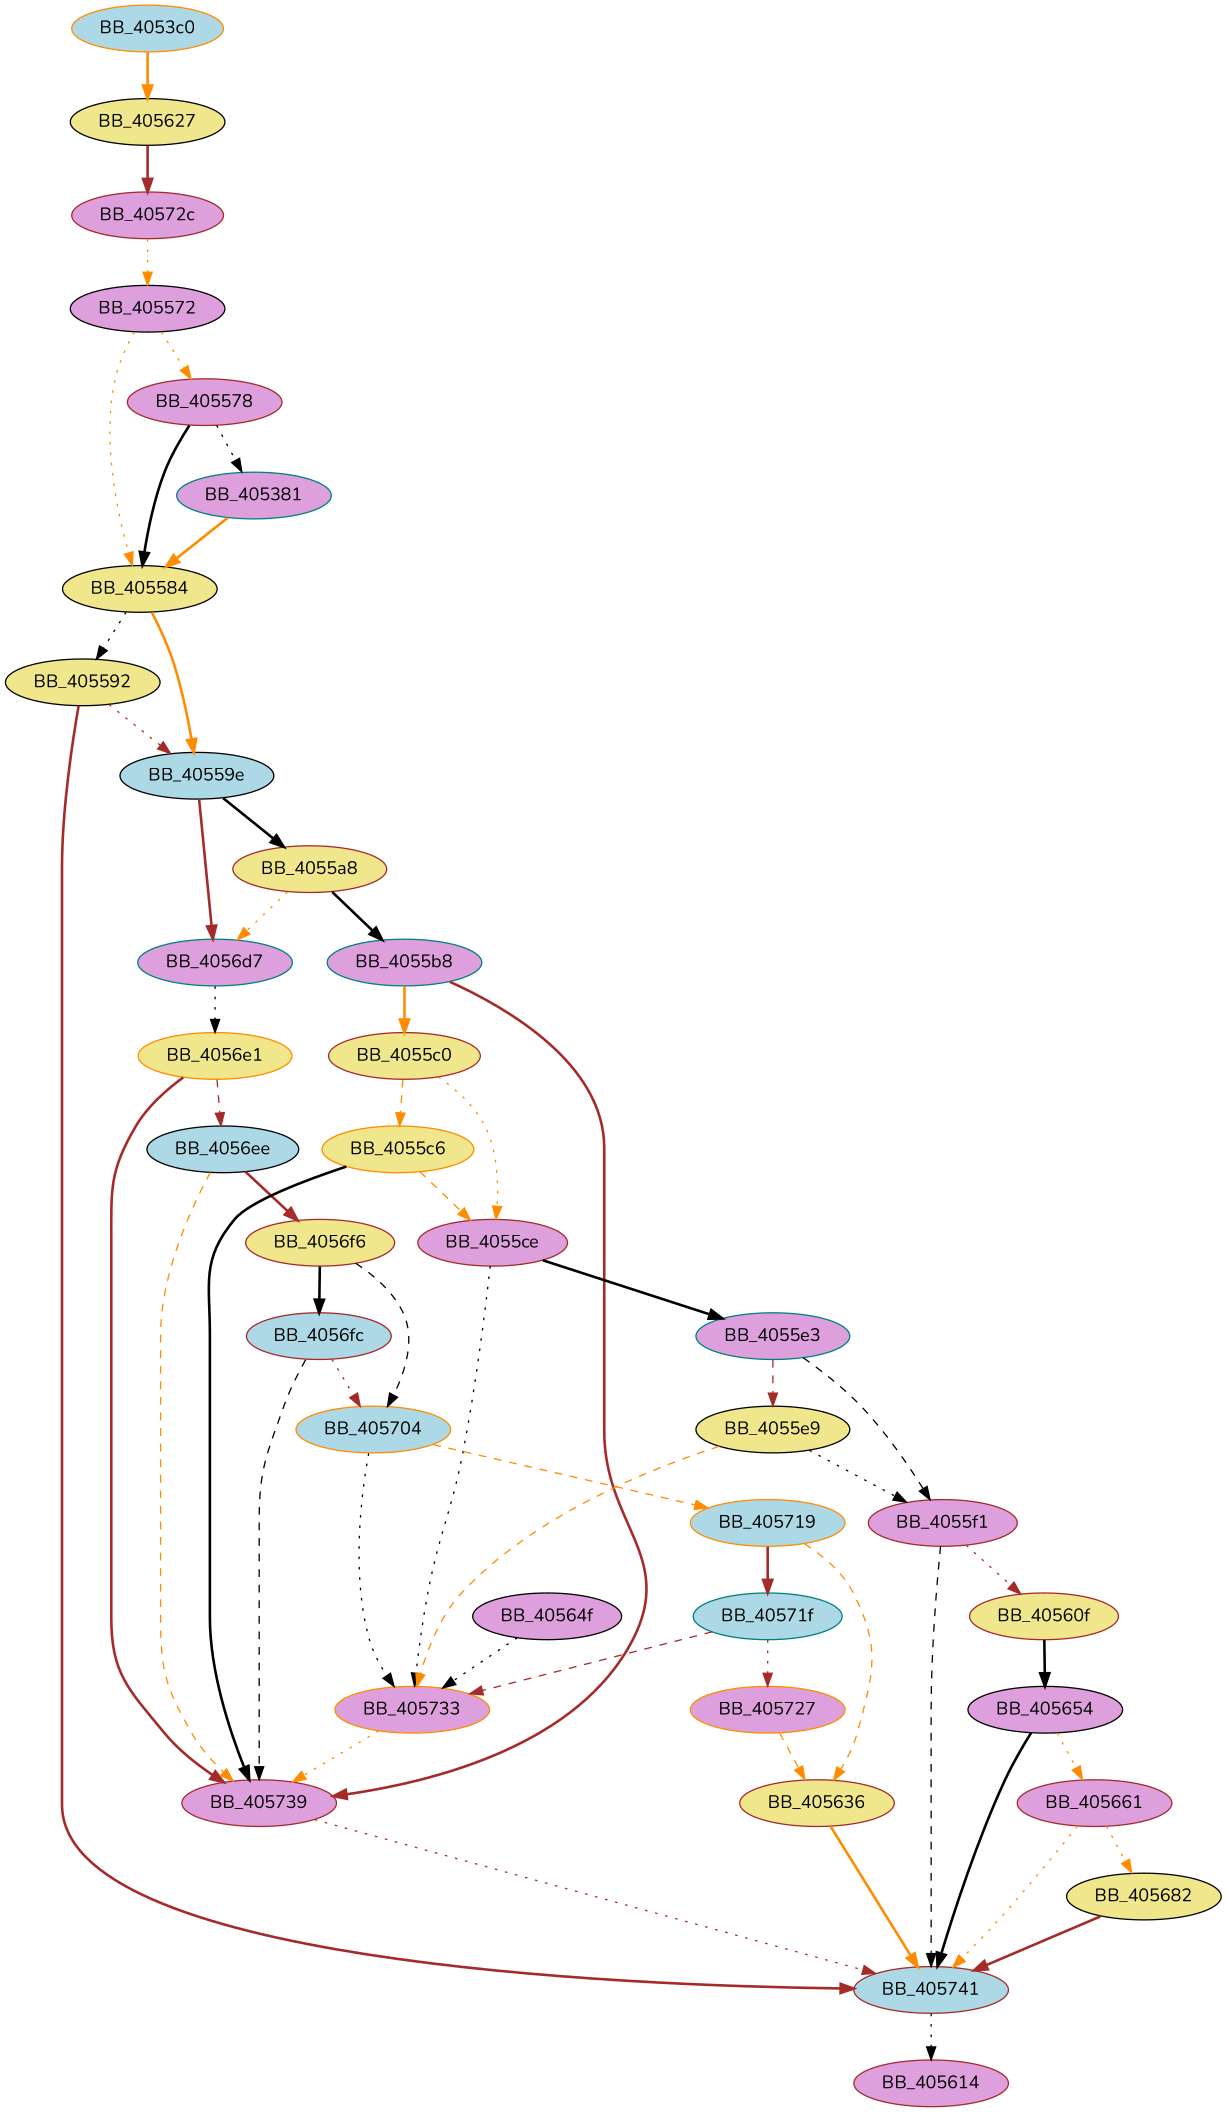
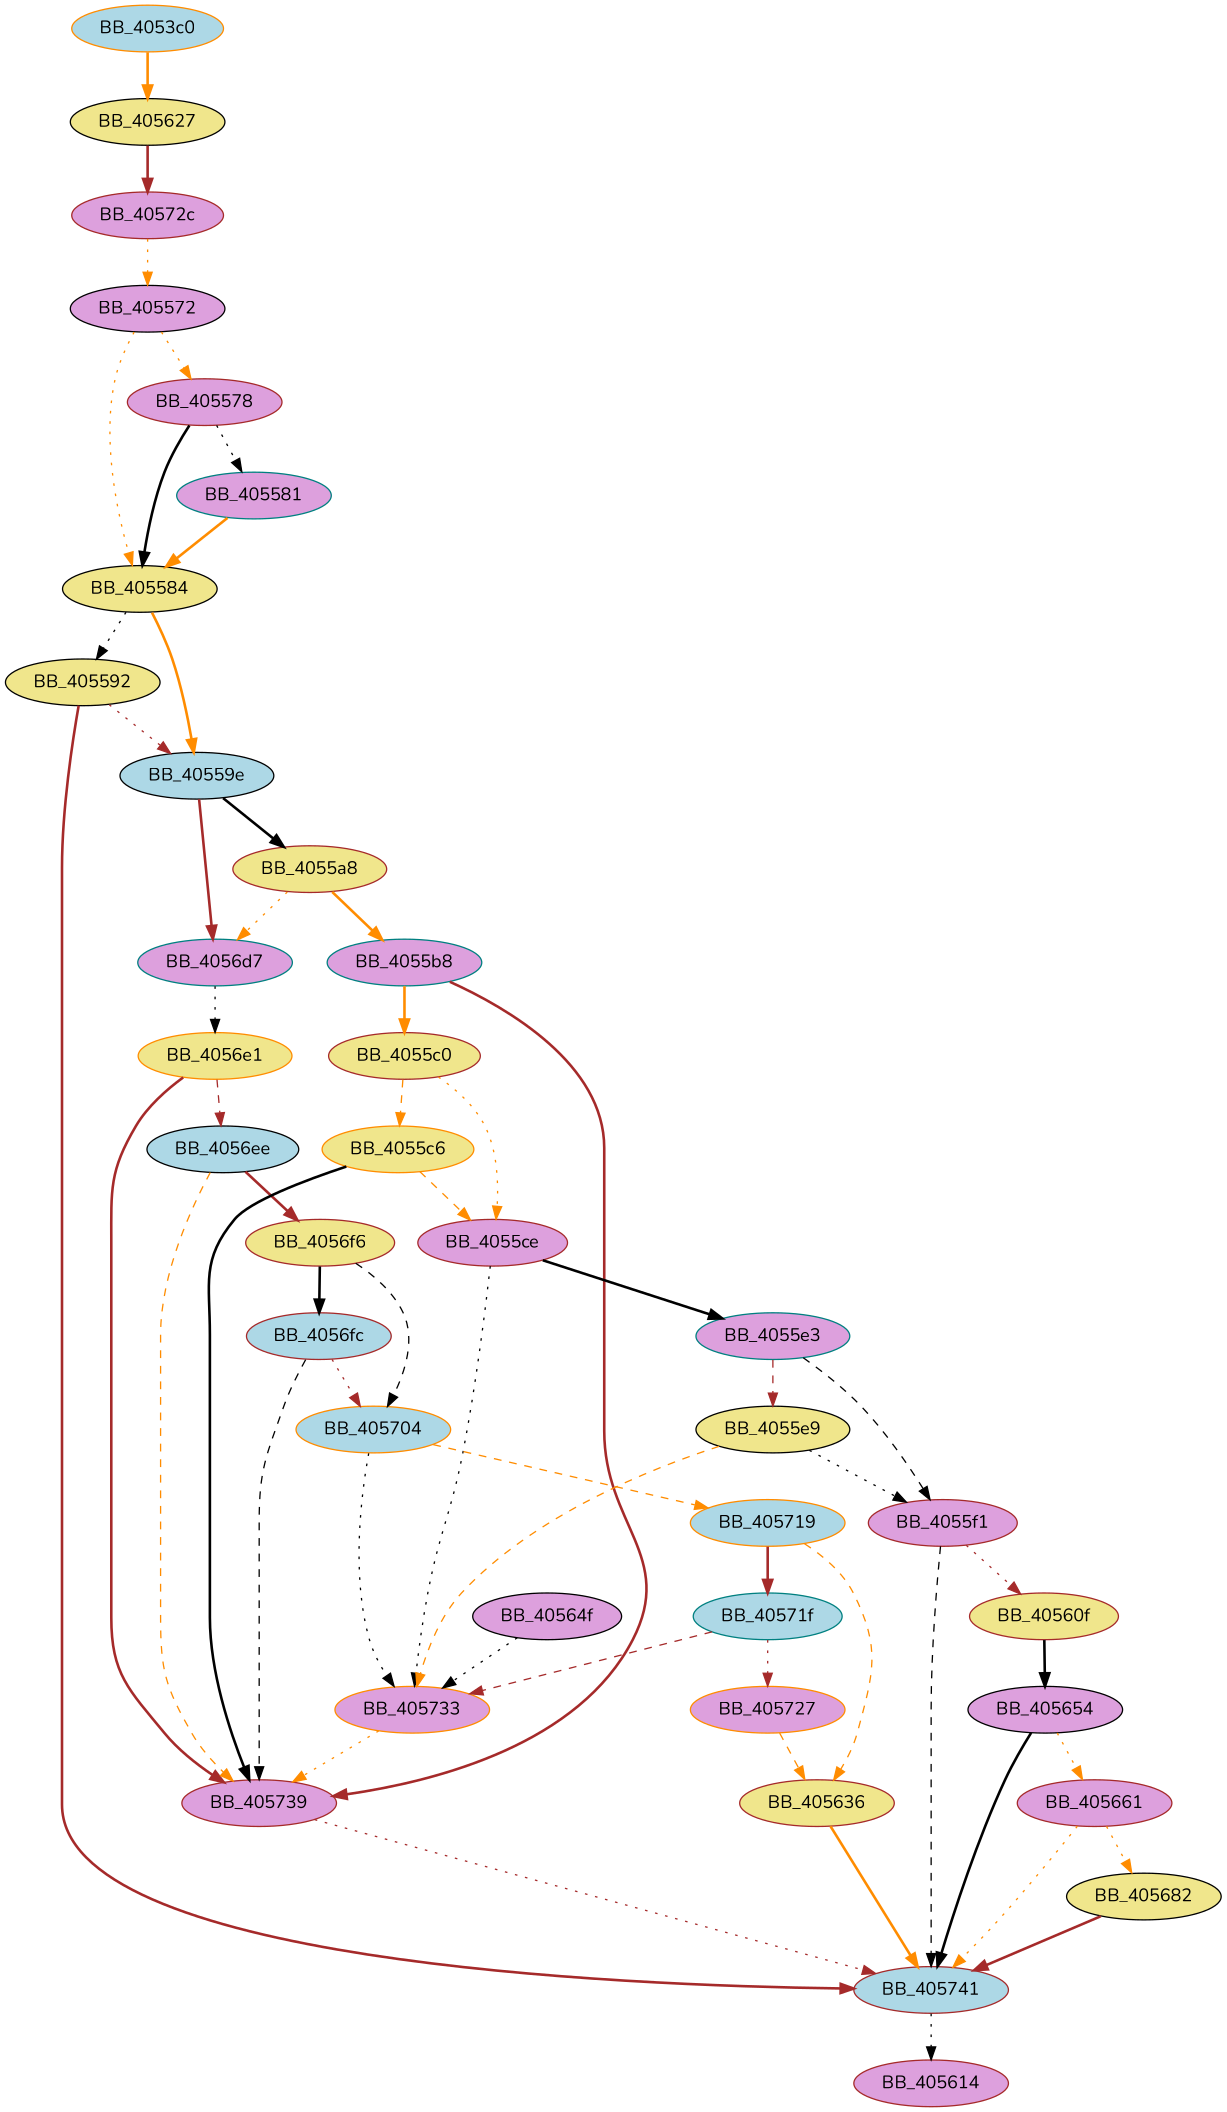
(254, 496) -> (254, 496)
(352, 911) -> (352, 911)
